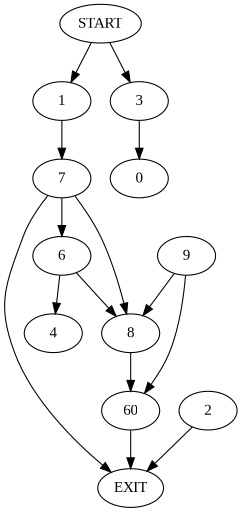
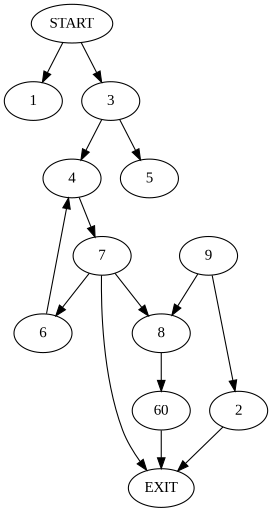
(62, 134) -> (85, 212)
none -> (94, 135)
(139, 178) -> (149, 178)
(93, 291) -> none
(176, 333) -> (223, 328)
